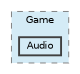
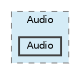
(40, 21) -> (40, 21)
